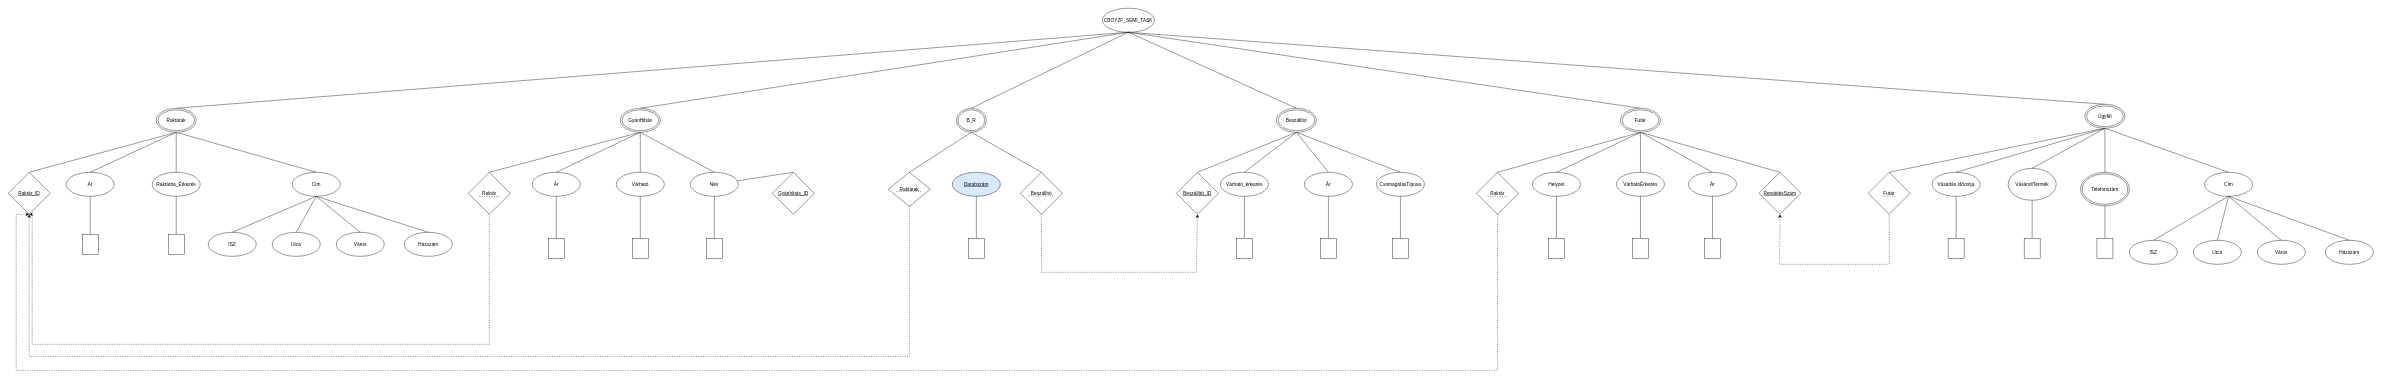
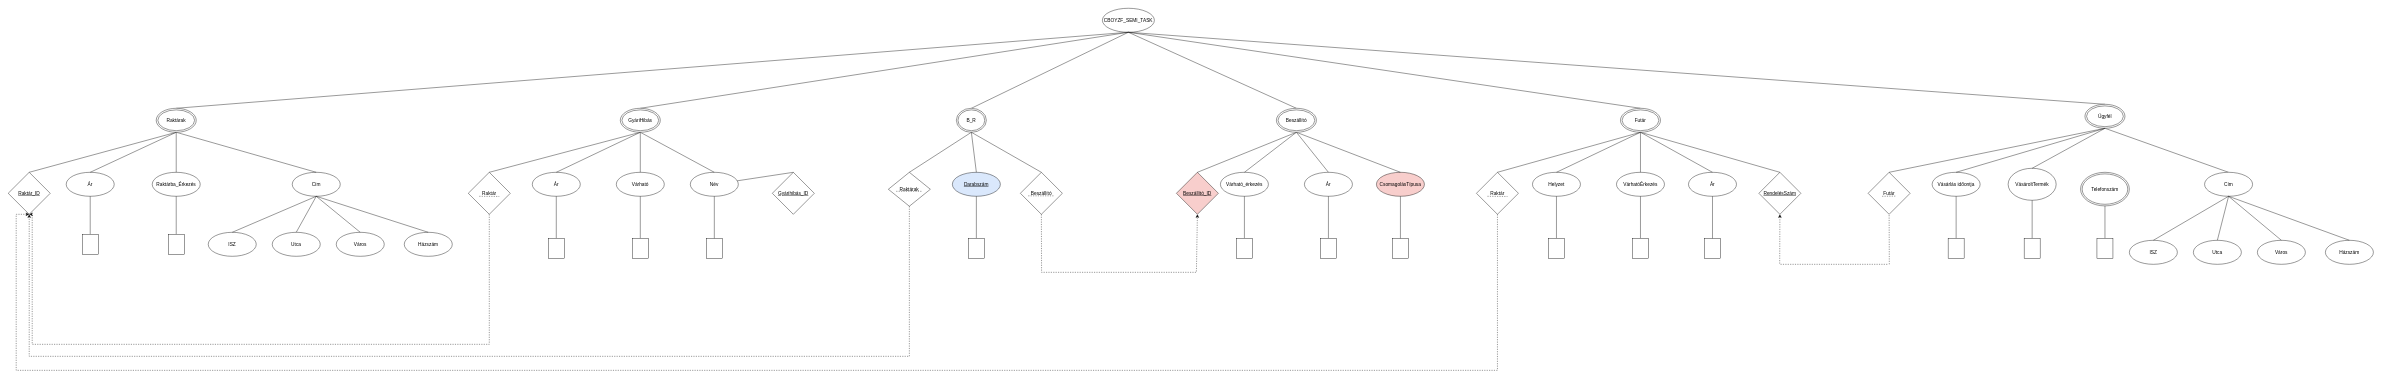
(2105, 151) -> none
none -> (974, 153)
(1400, 184) -> (1400, 184)
(1197, 193) -> (1197, 193)
